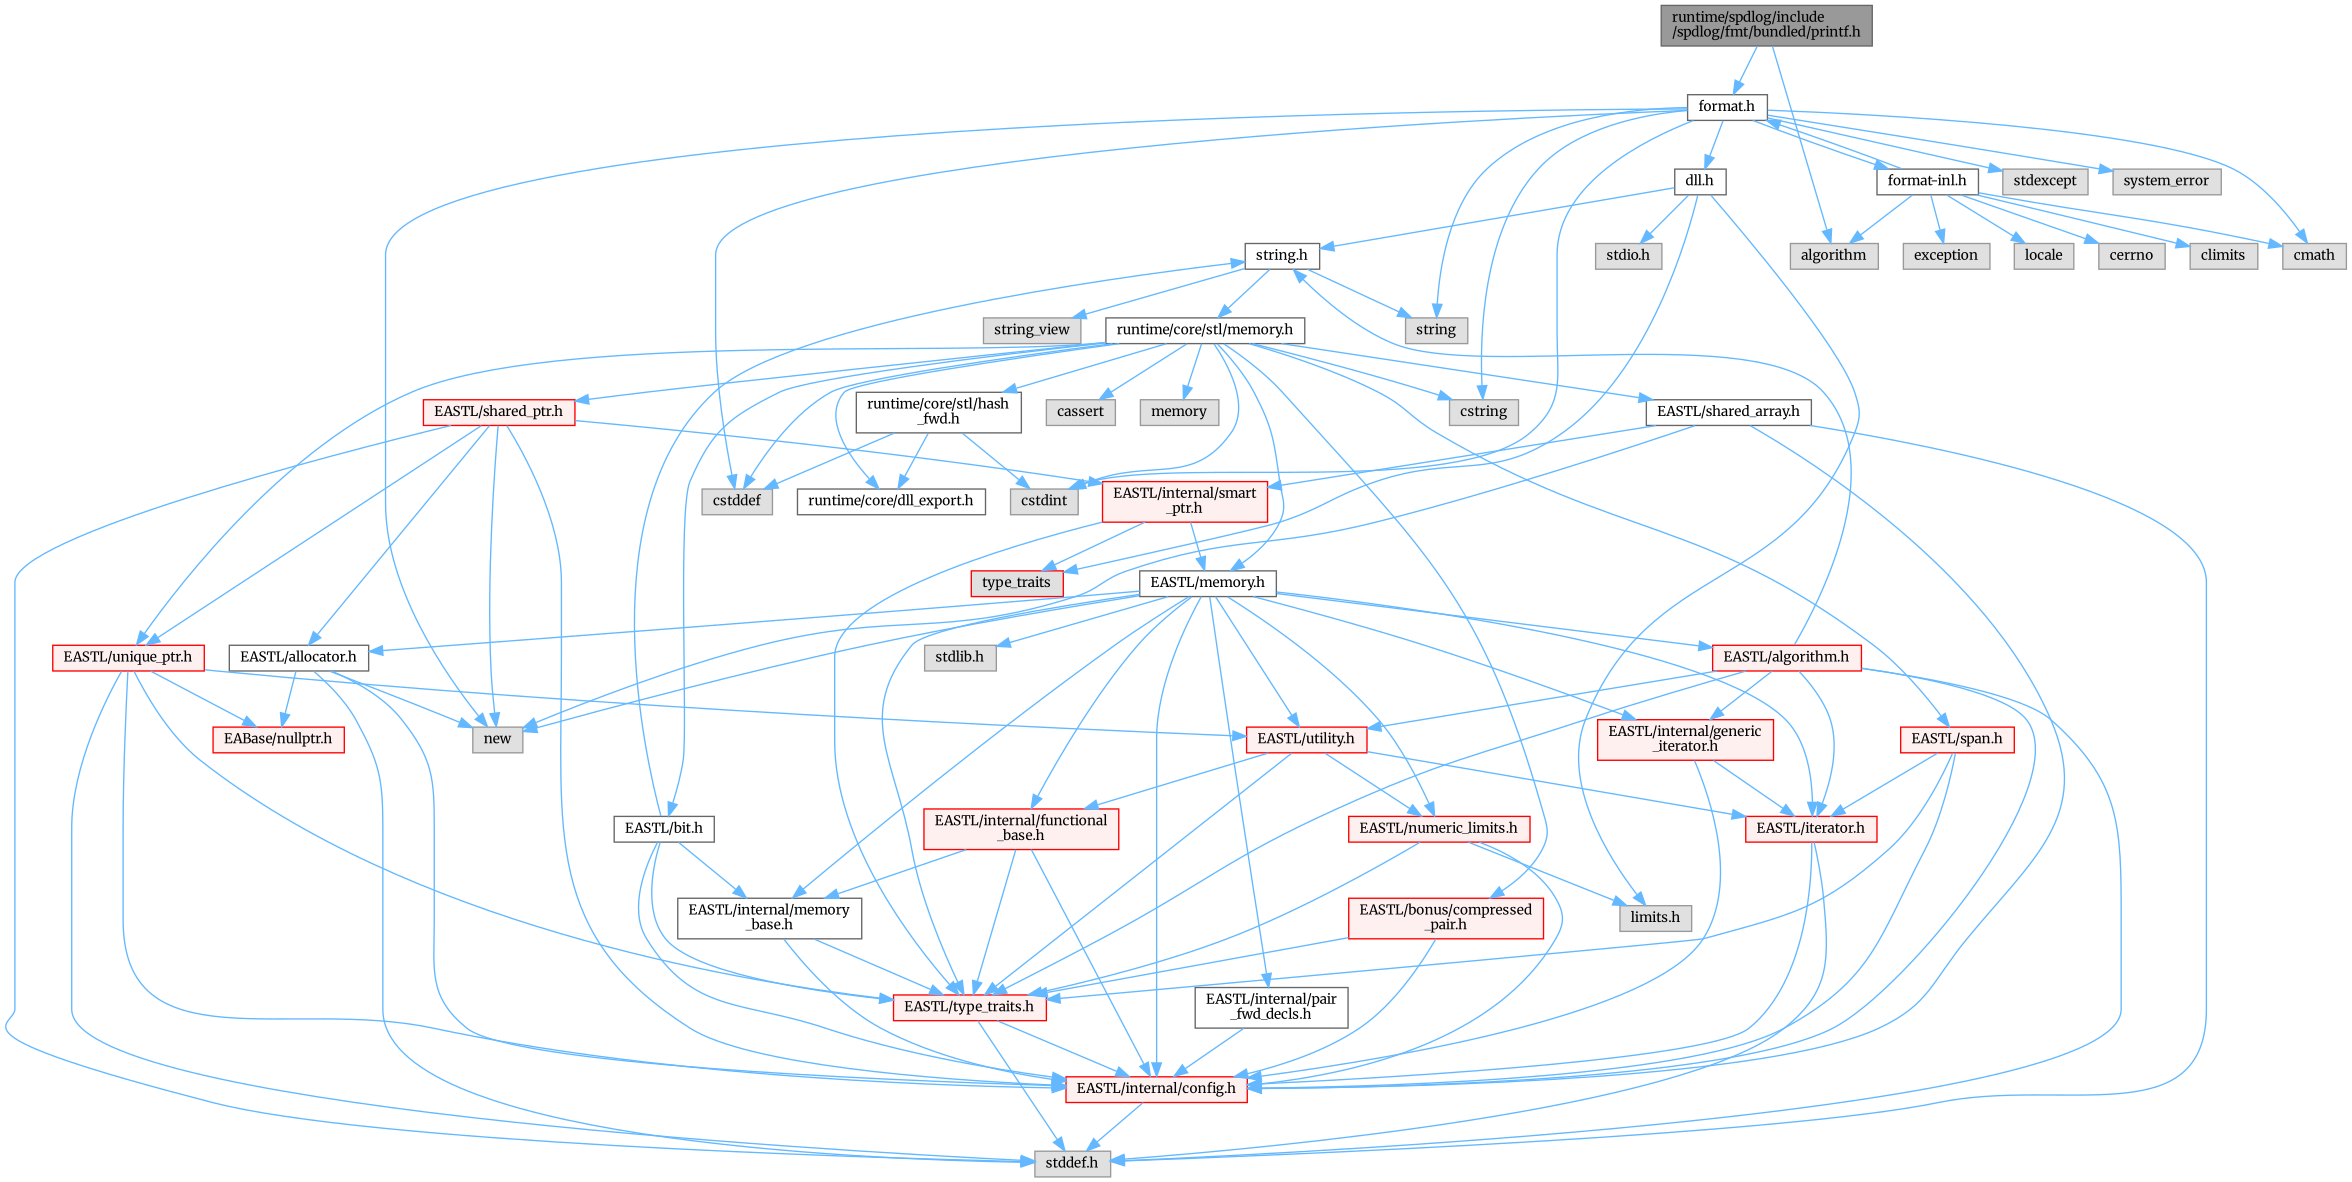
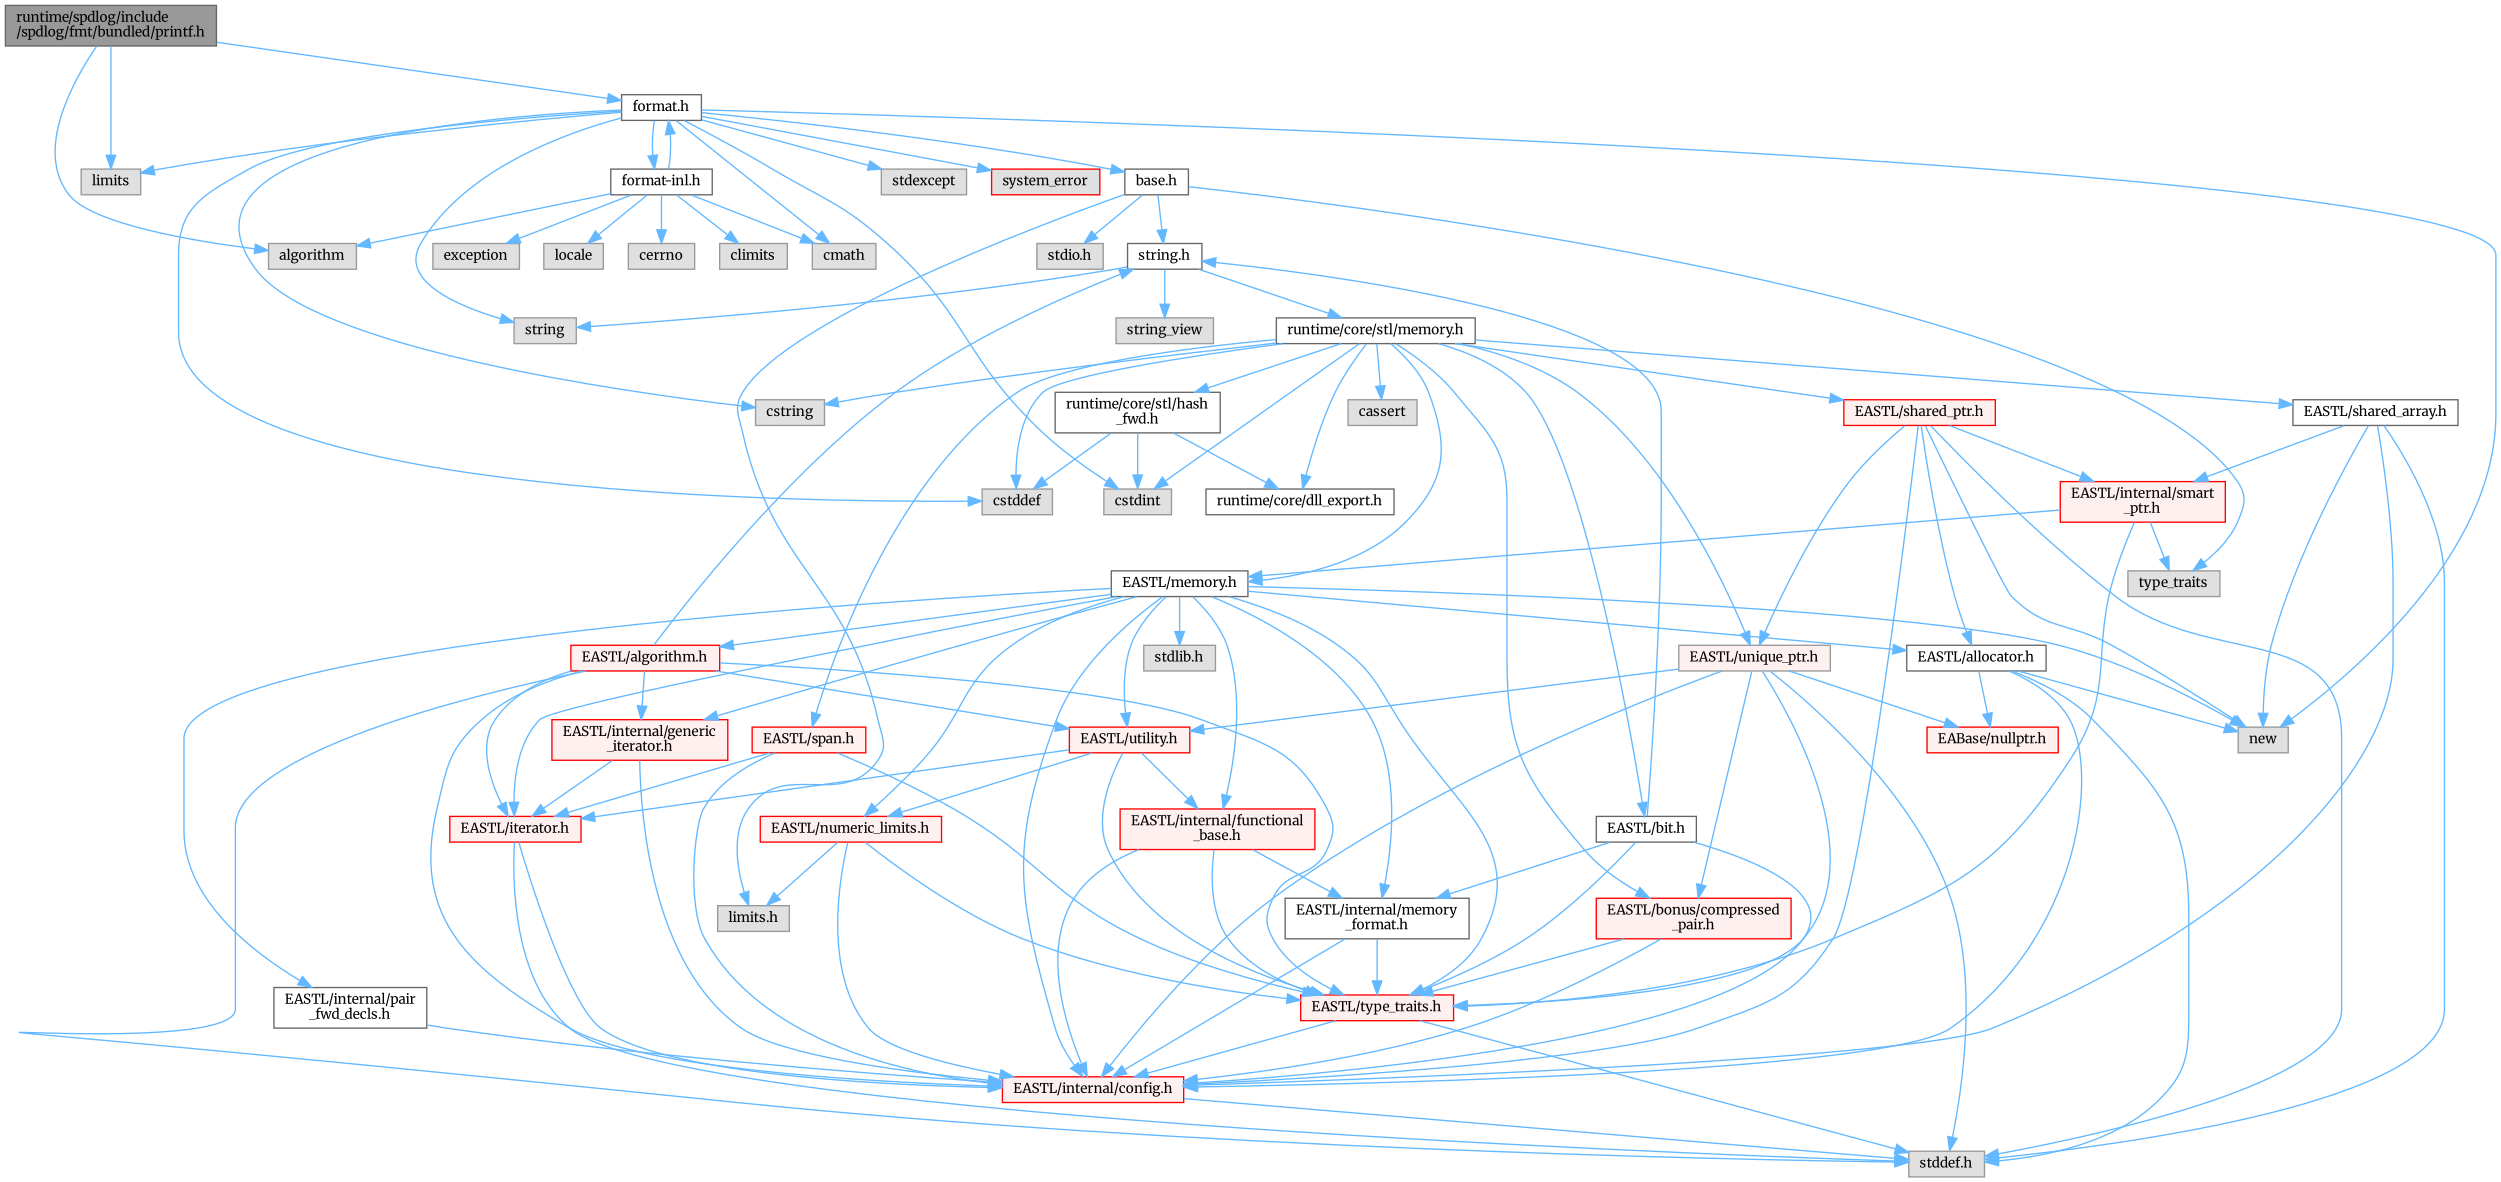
none -> (111, 182)
(1700, 182) -> (1157, 182)
(2167, 182) -> (1046, 182)
(1180, 413) -> none
(1017, 584) -> (2174, 584)
(129, 658) -> (1755, 658)
none -> (1727, 778)
(770, 919) -> (1377, 919)
